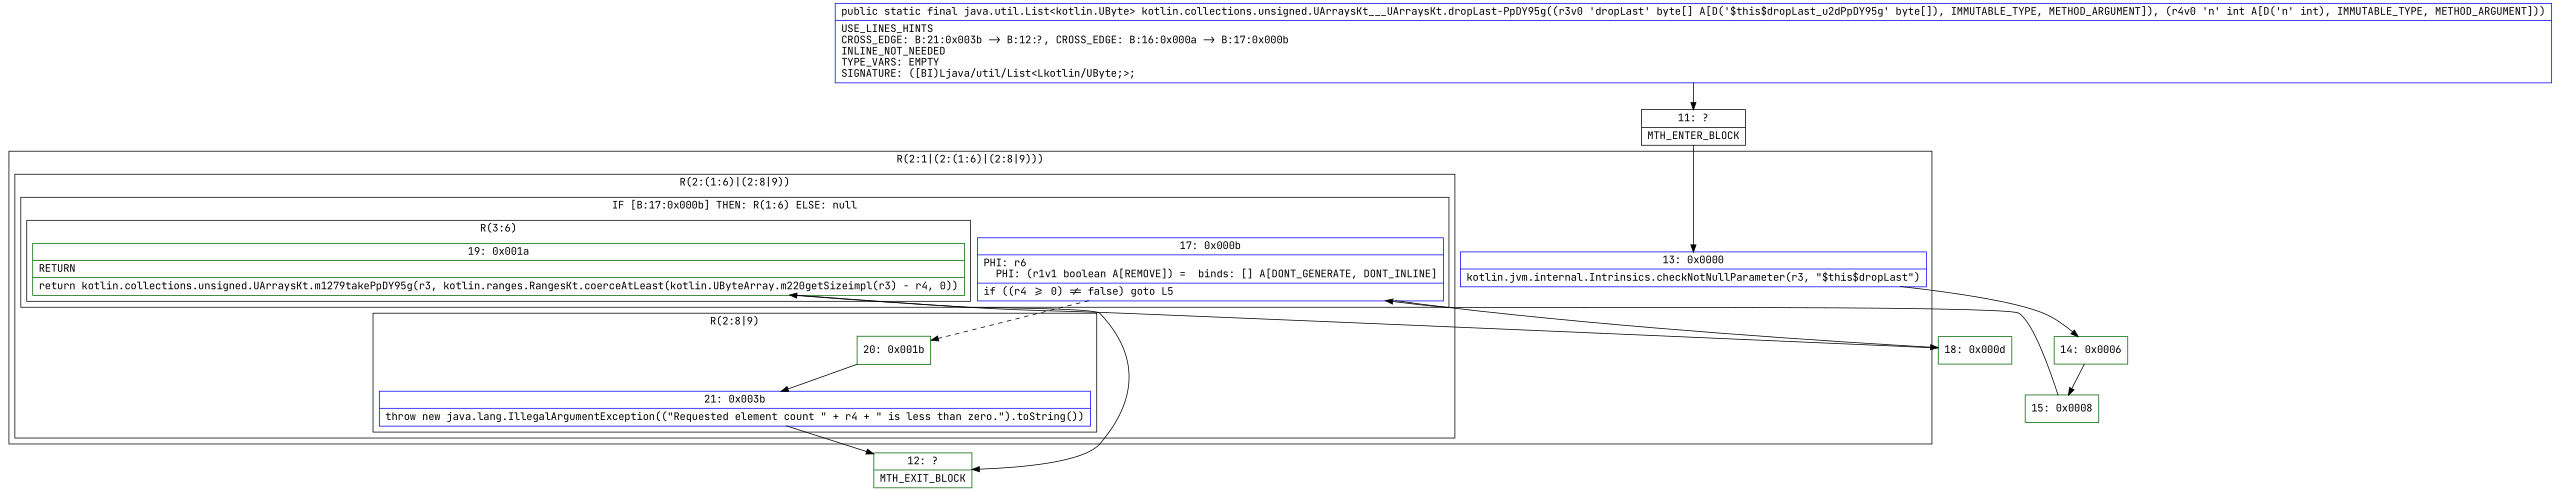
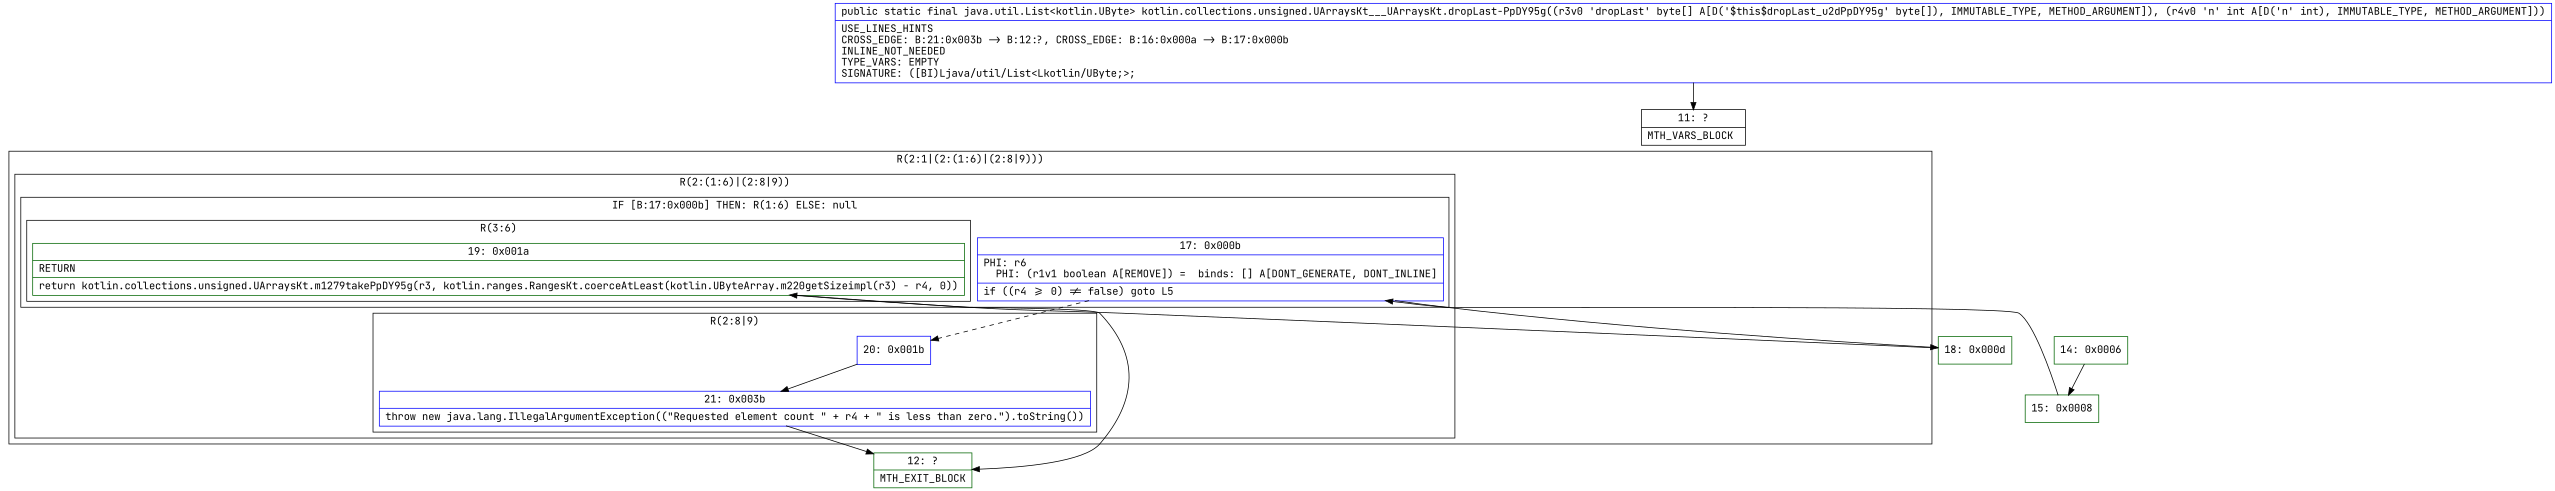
(1693, 136) -> (1690, 136)
(1693, 269) -> none
(894, 350) -> (894, 350)
